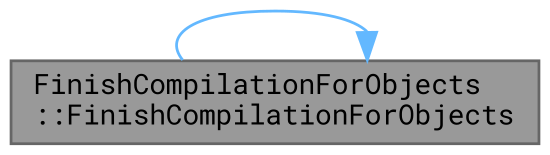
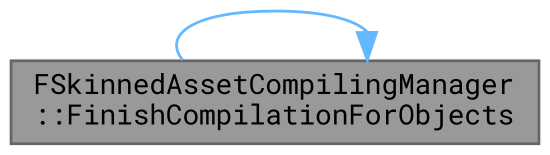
(275, 102) -> (275, 102)
